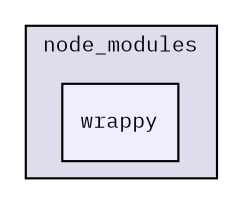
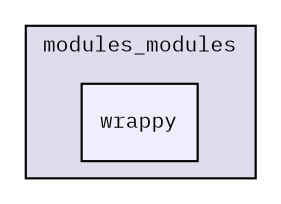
(121, 46) -> (141, 46)
